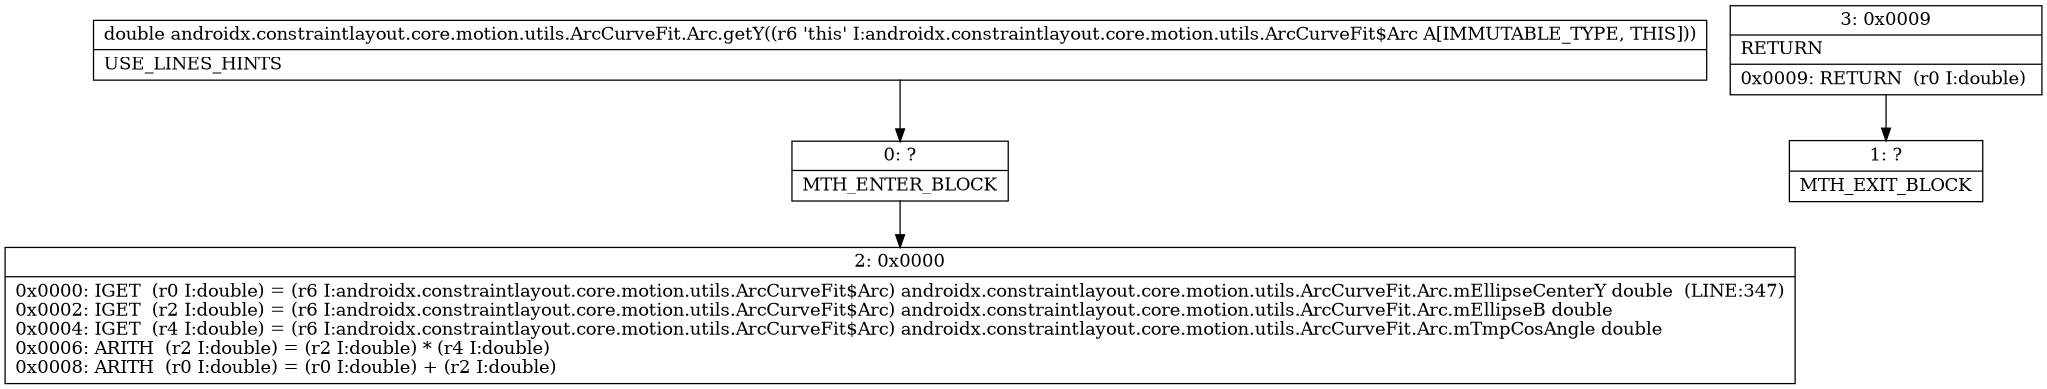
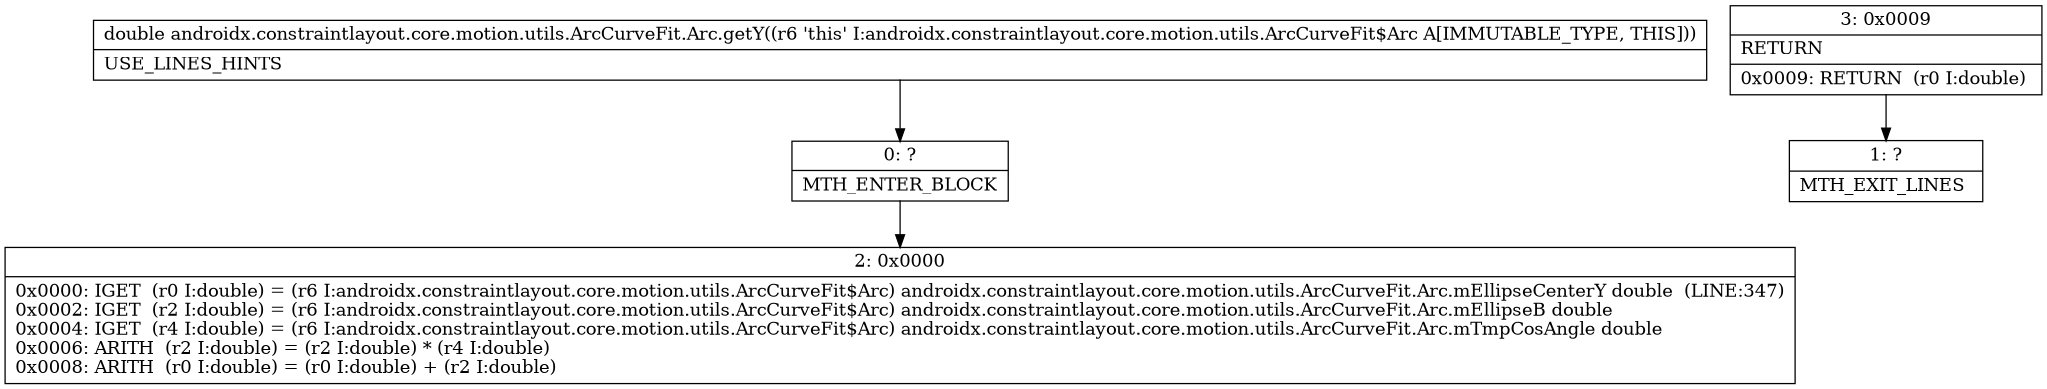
(1886, 186) -> (1882, 186)
